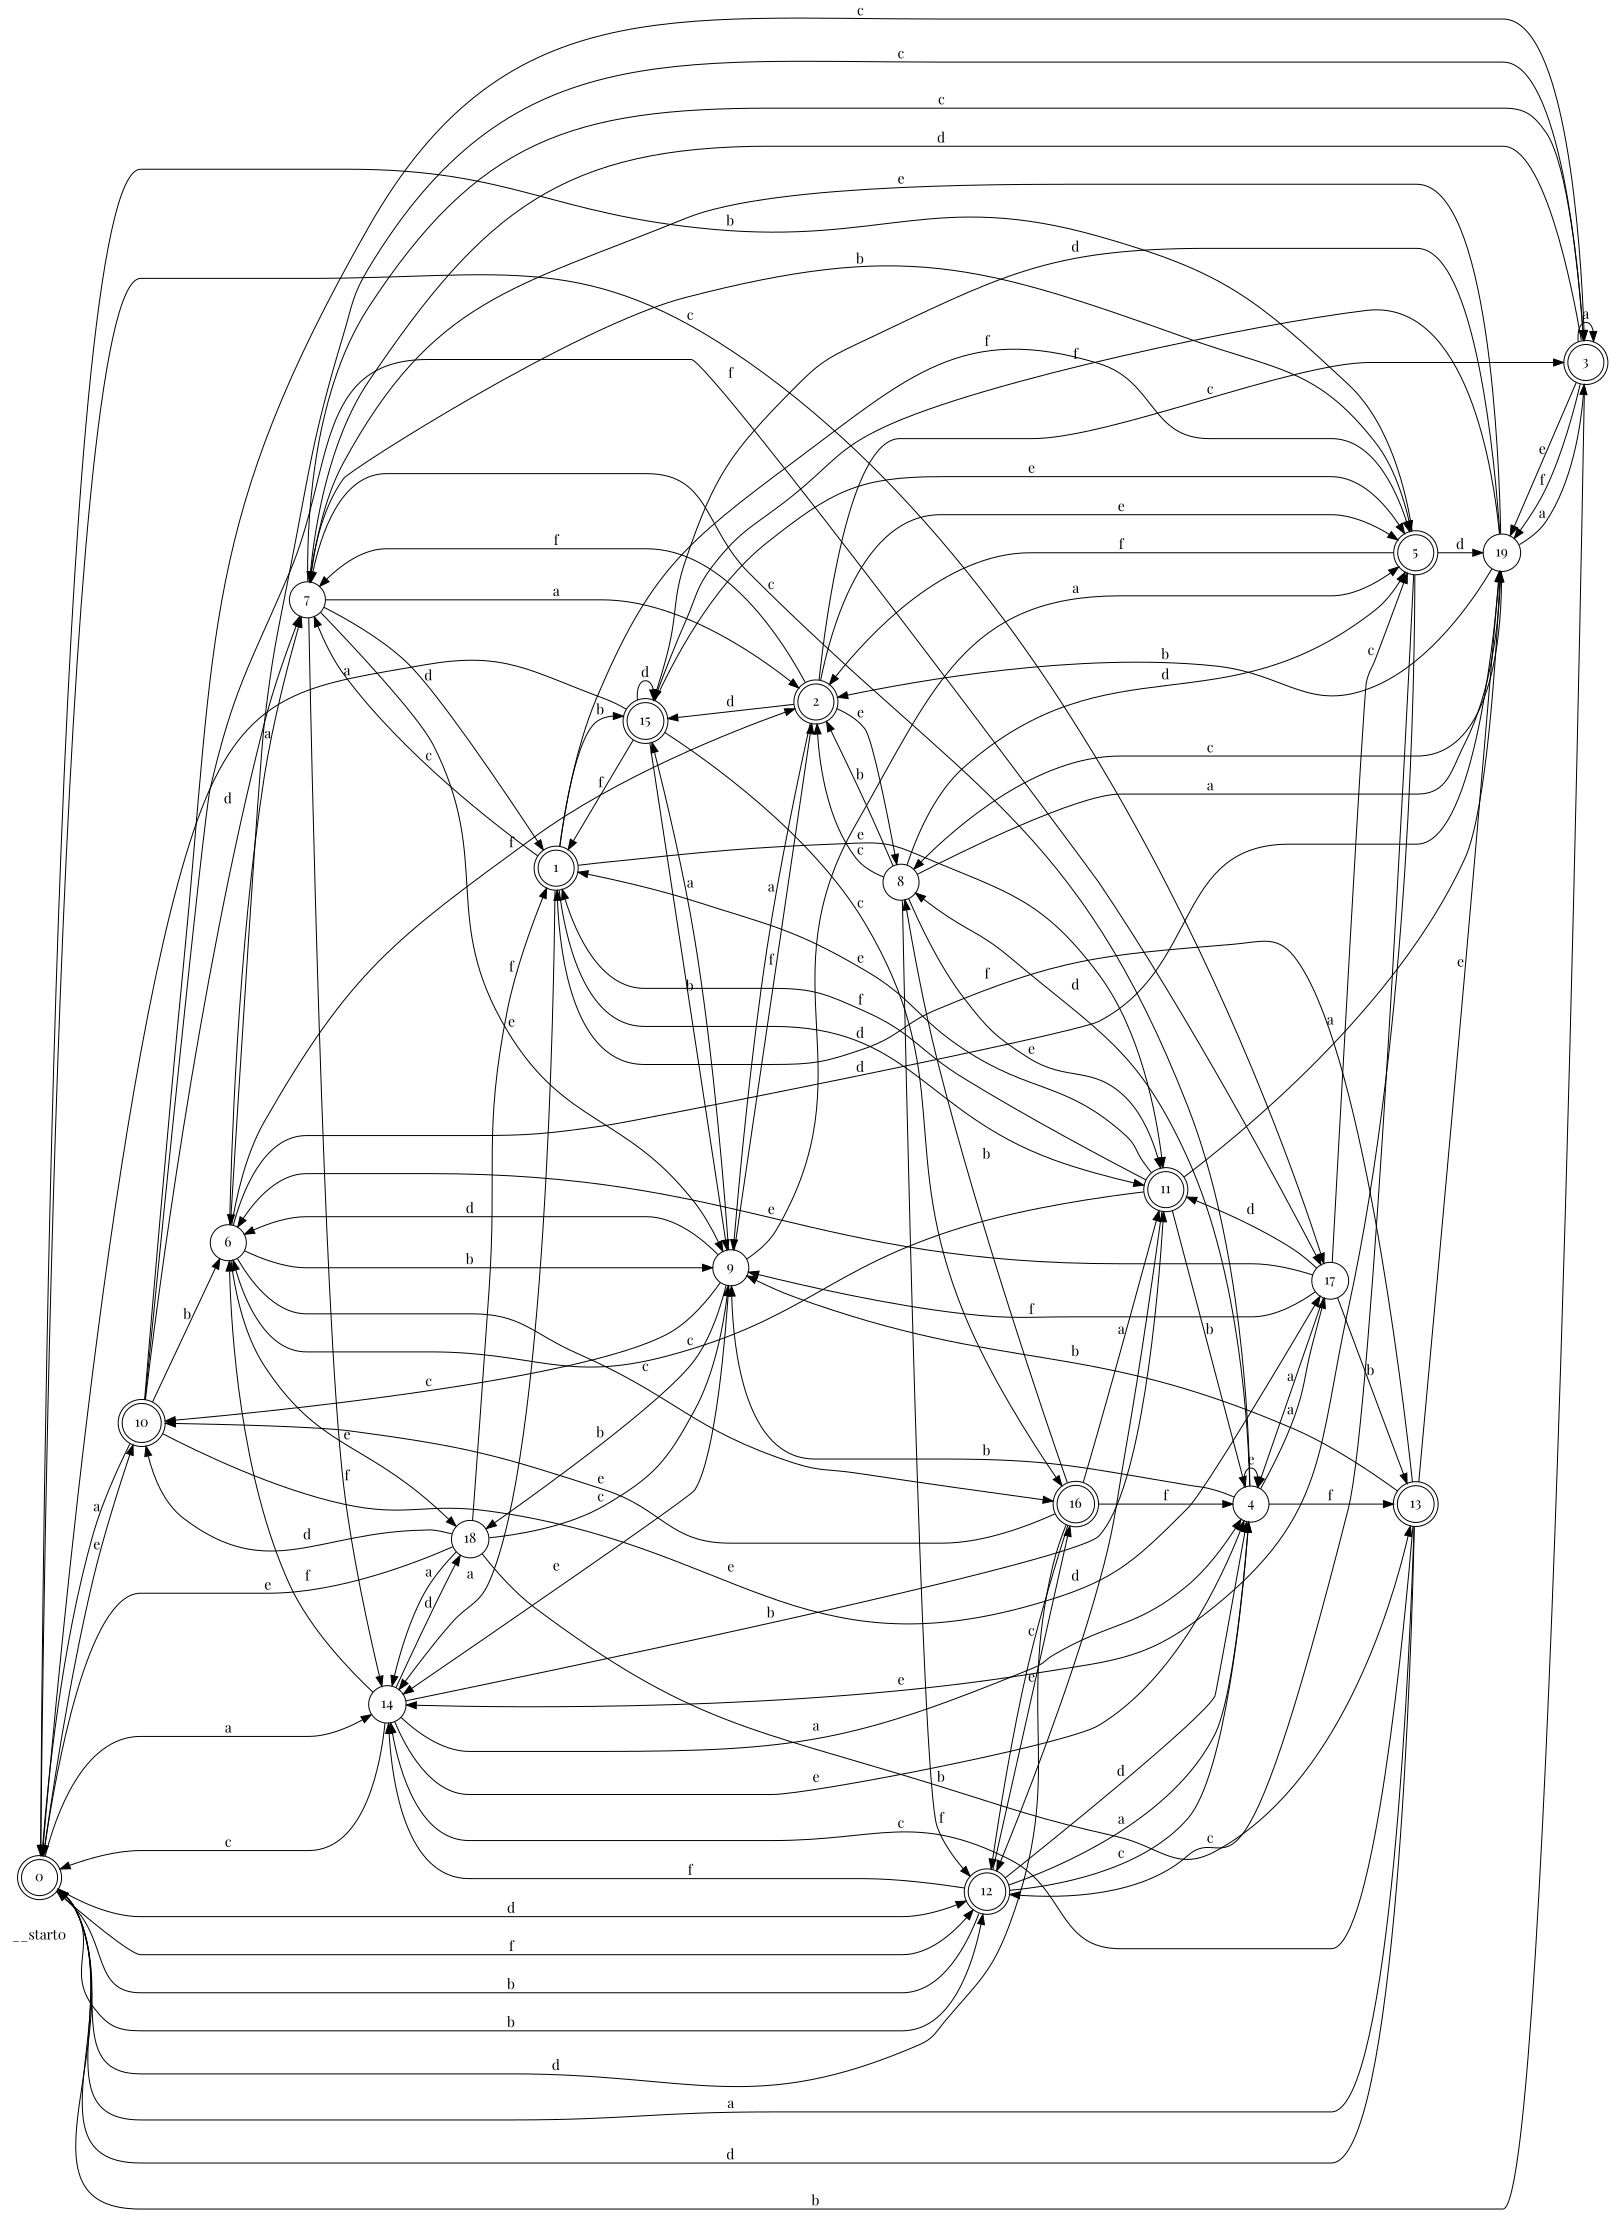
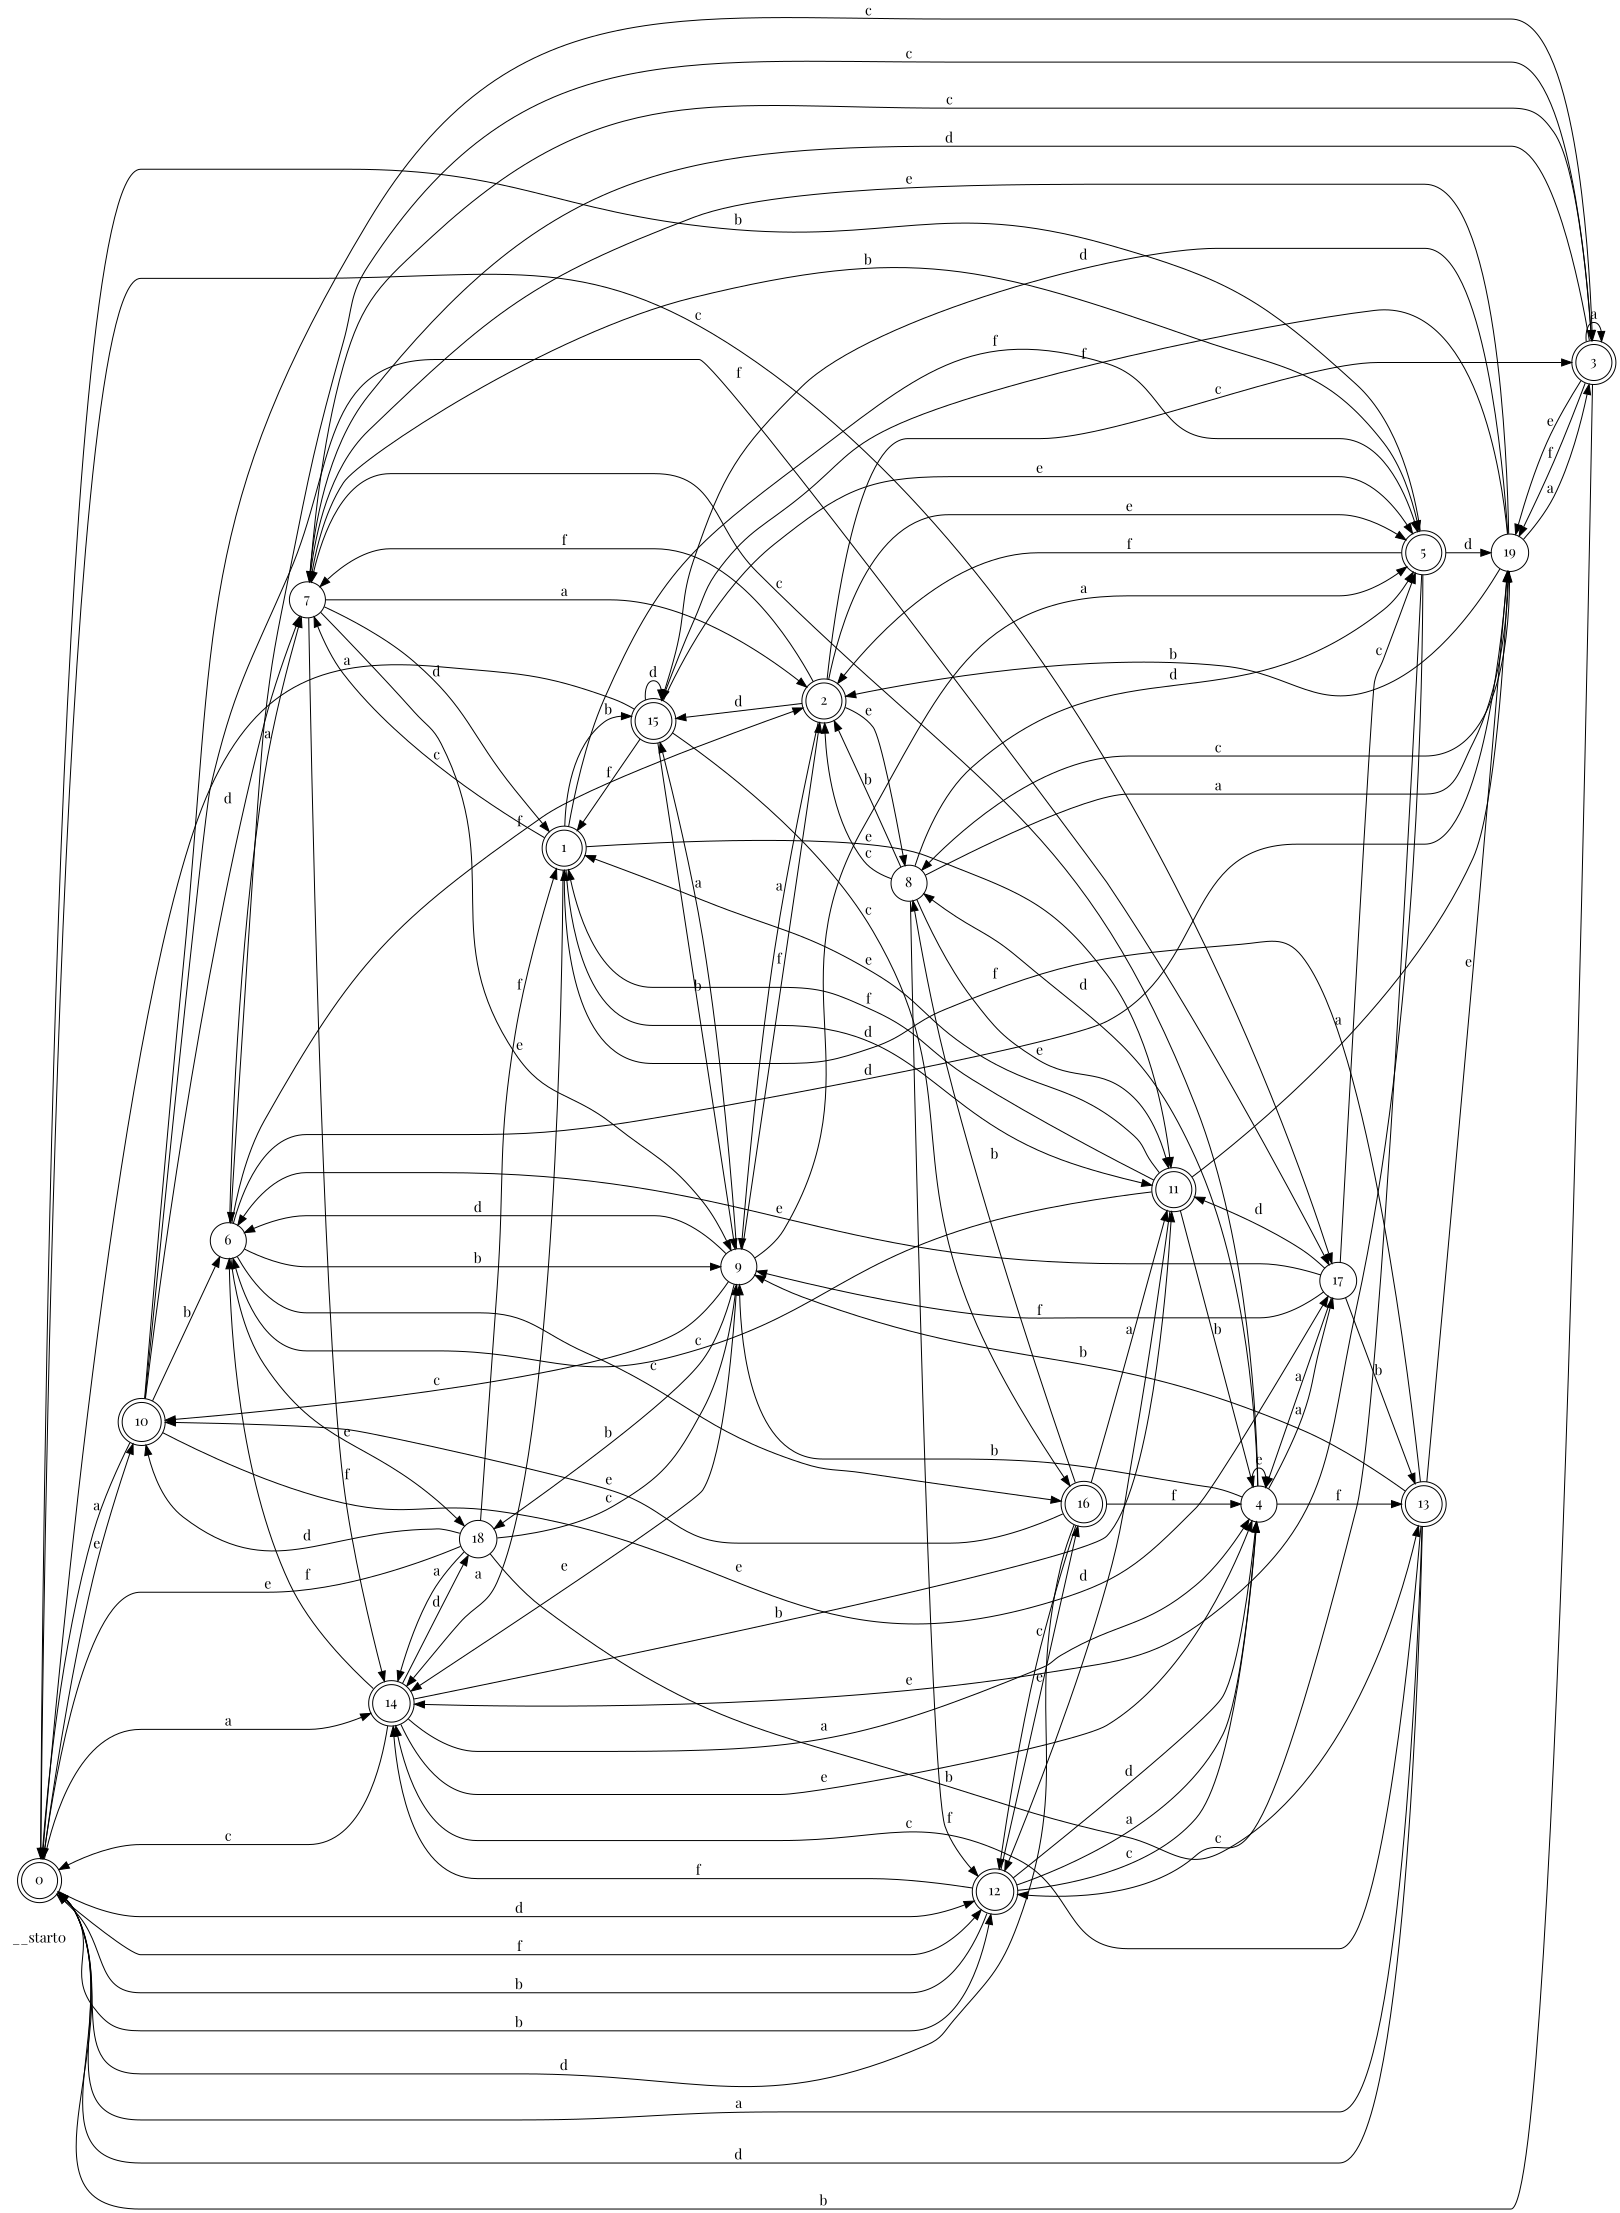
(387, 1704) -> (391, 1703)
